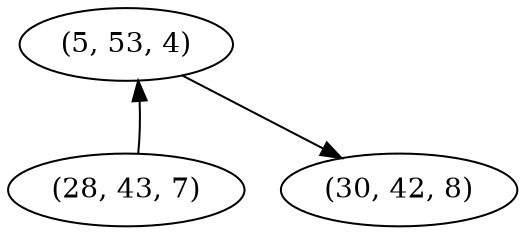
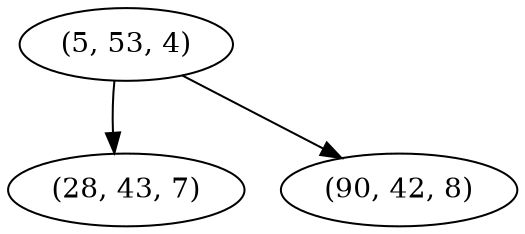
(140, 127) -> (113, 107)
(399, 190) -> (399, 190)
